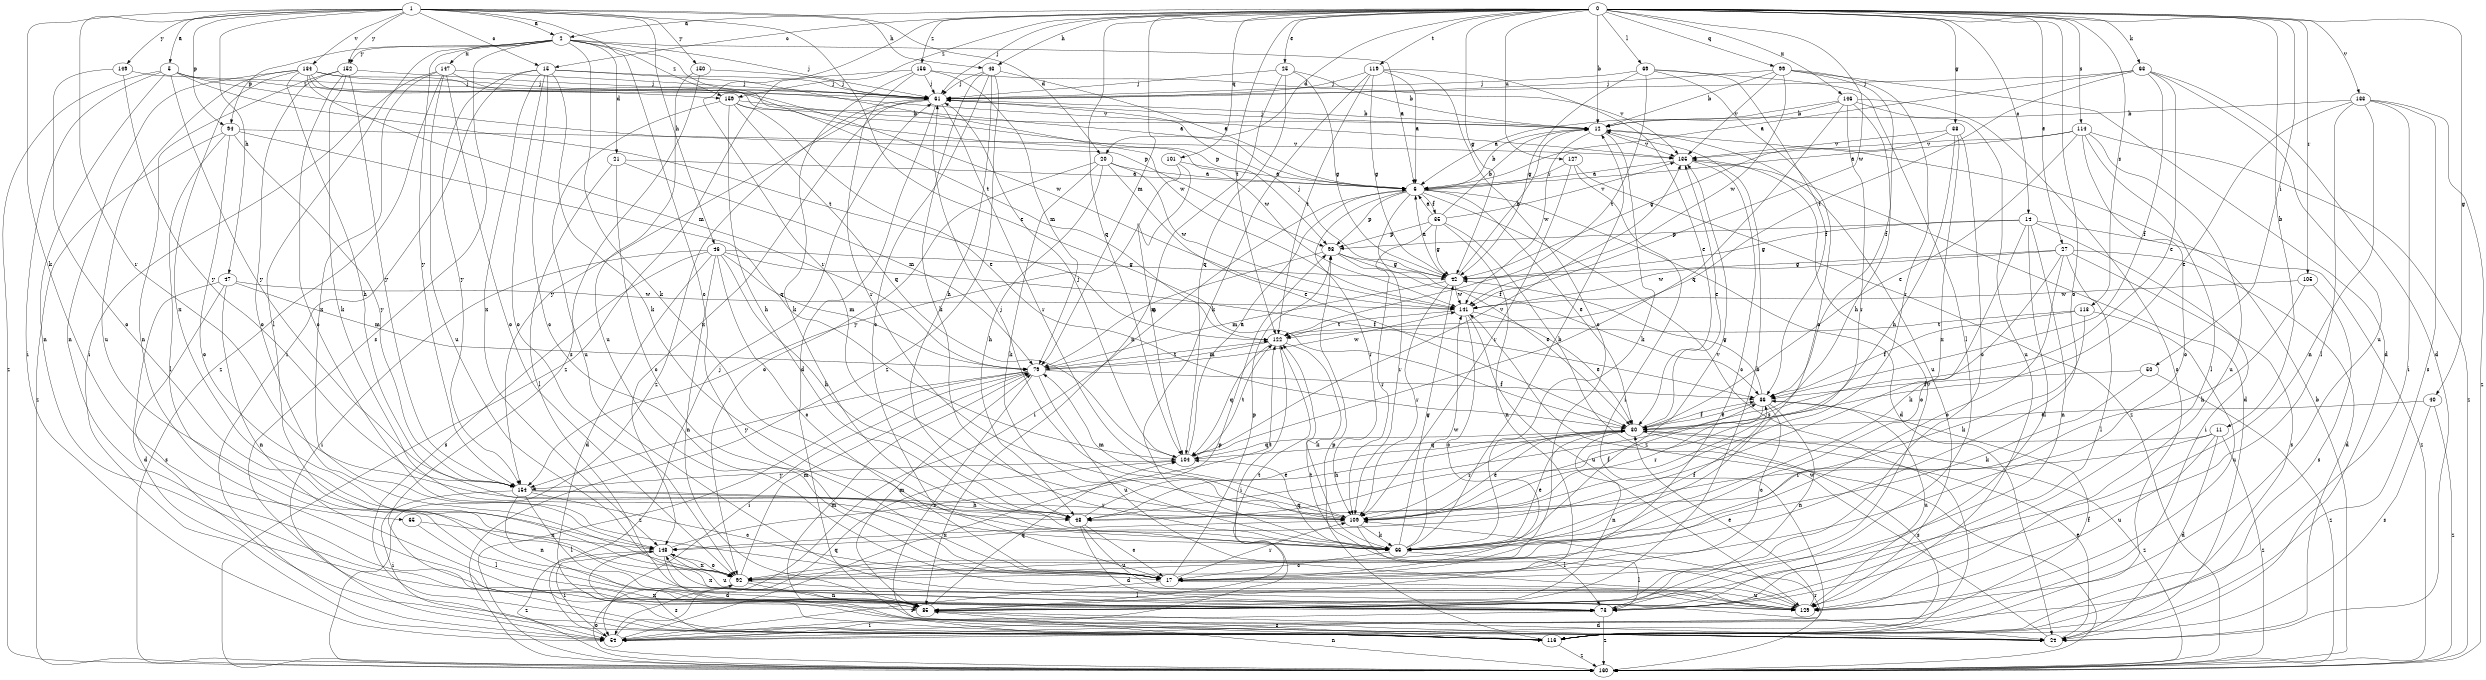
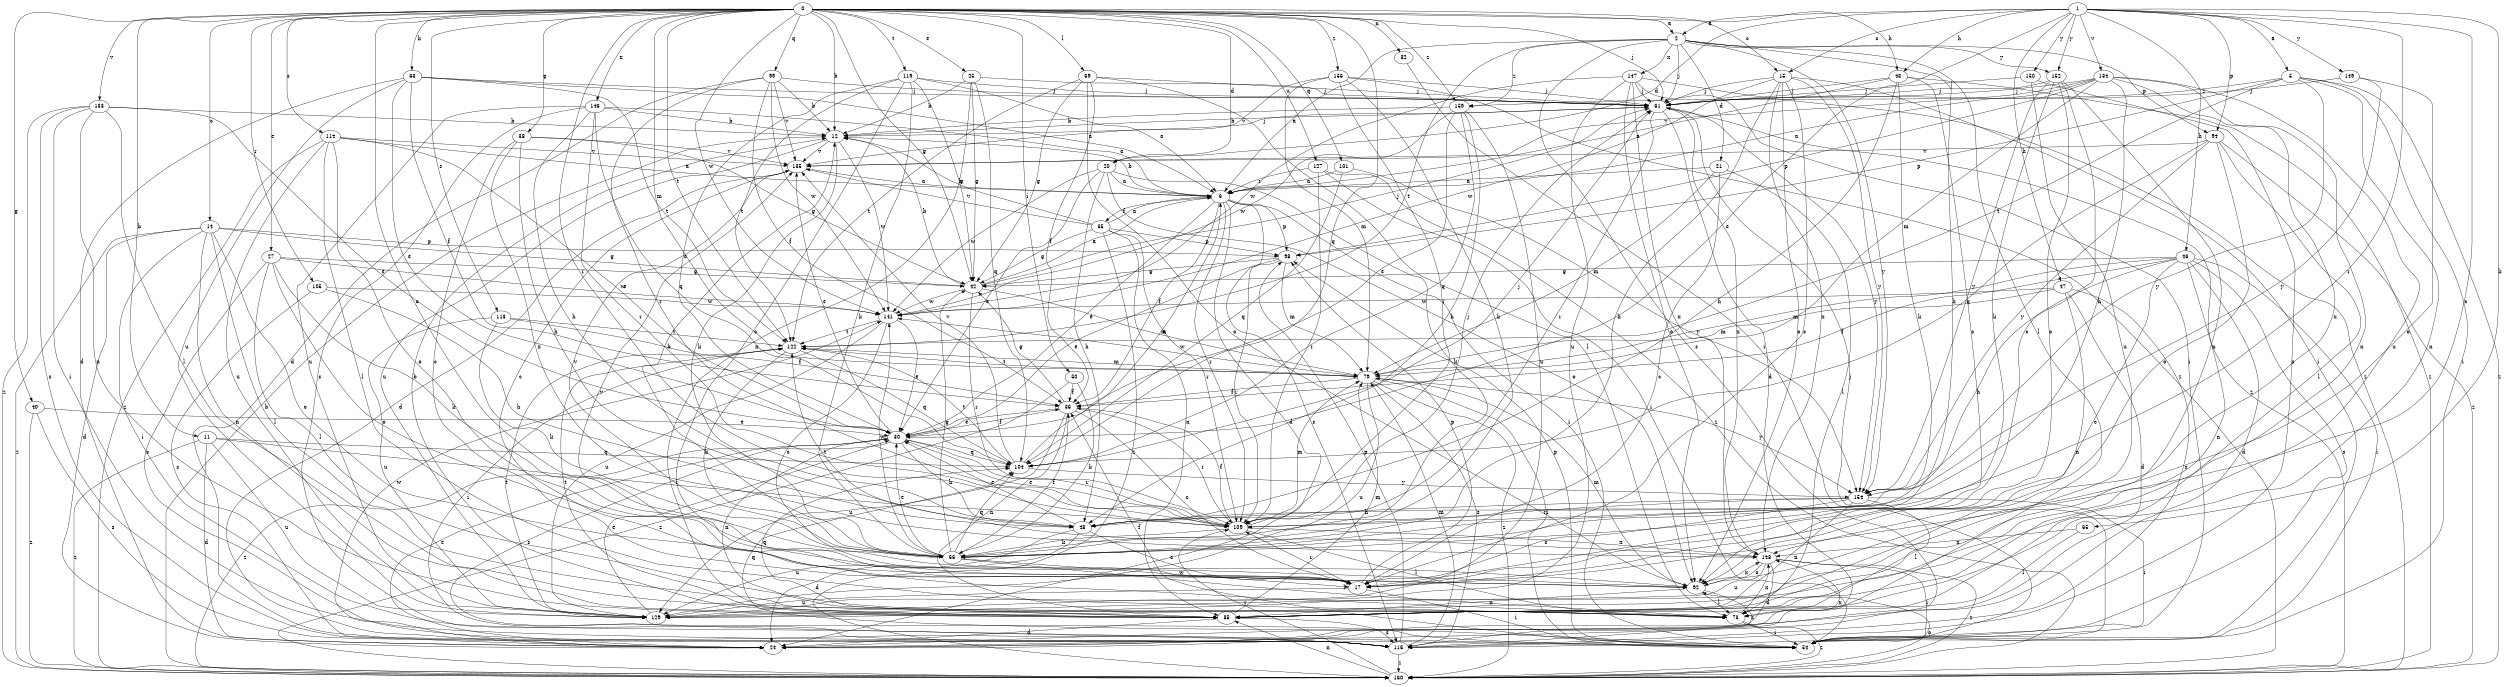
none -> (1404, 58)
(2346, 442) -> (170, 623)
(1299, 566) -> (1182, 573)
